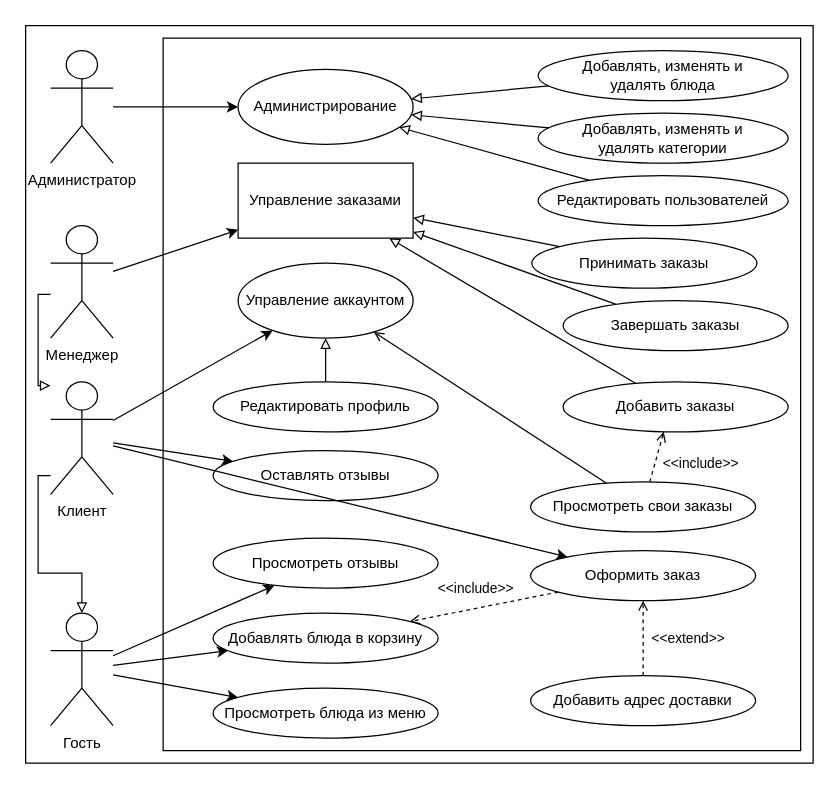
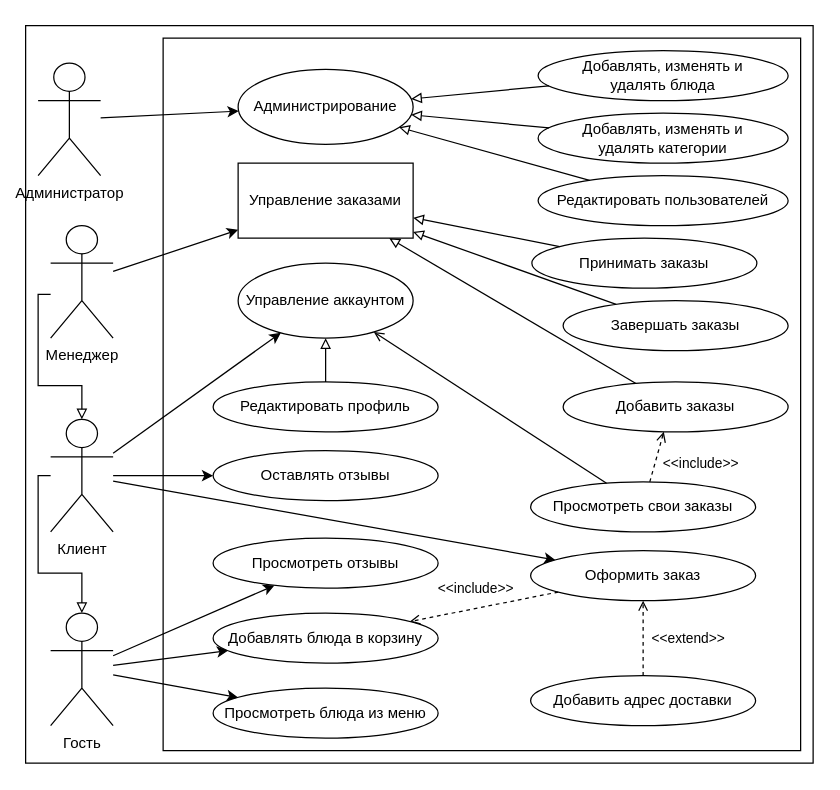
(82, 107) -> (69, 119)
(82, 438) -> (82, 476)
